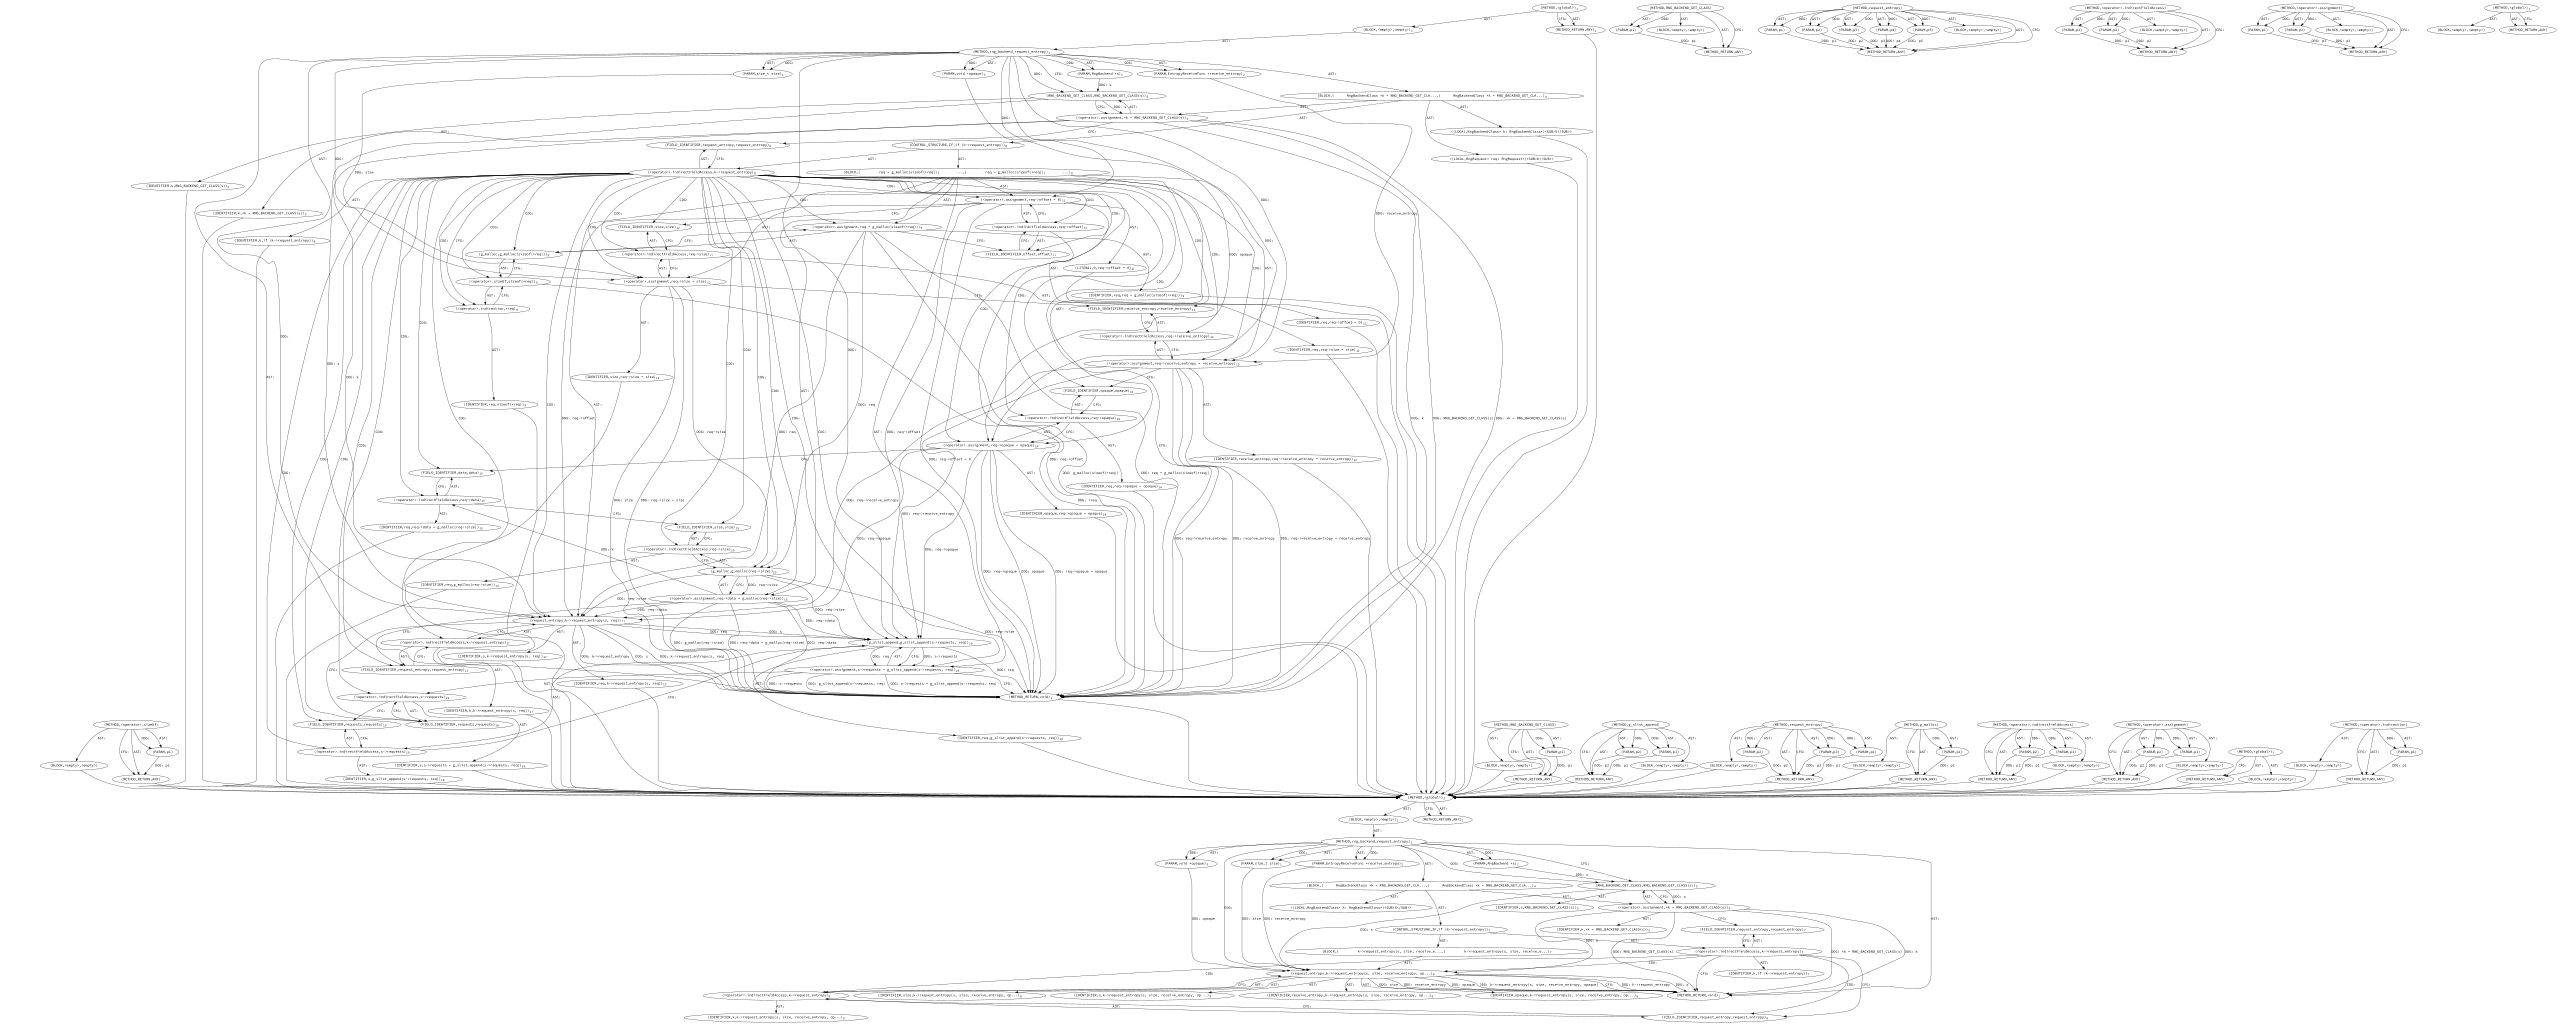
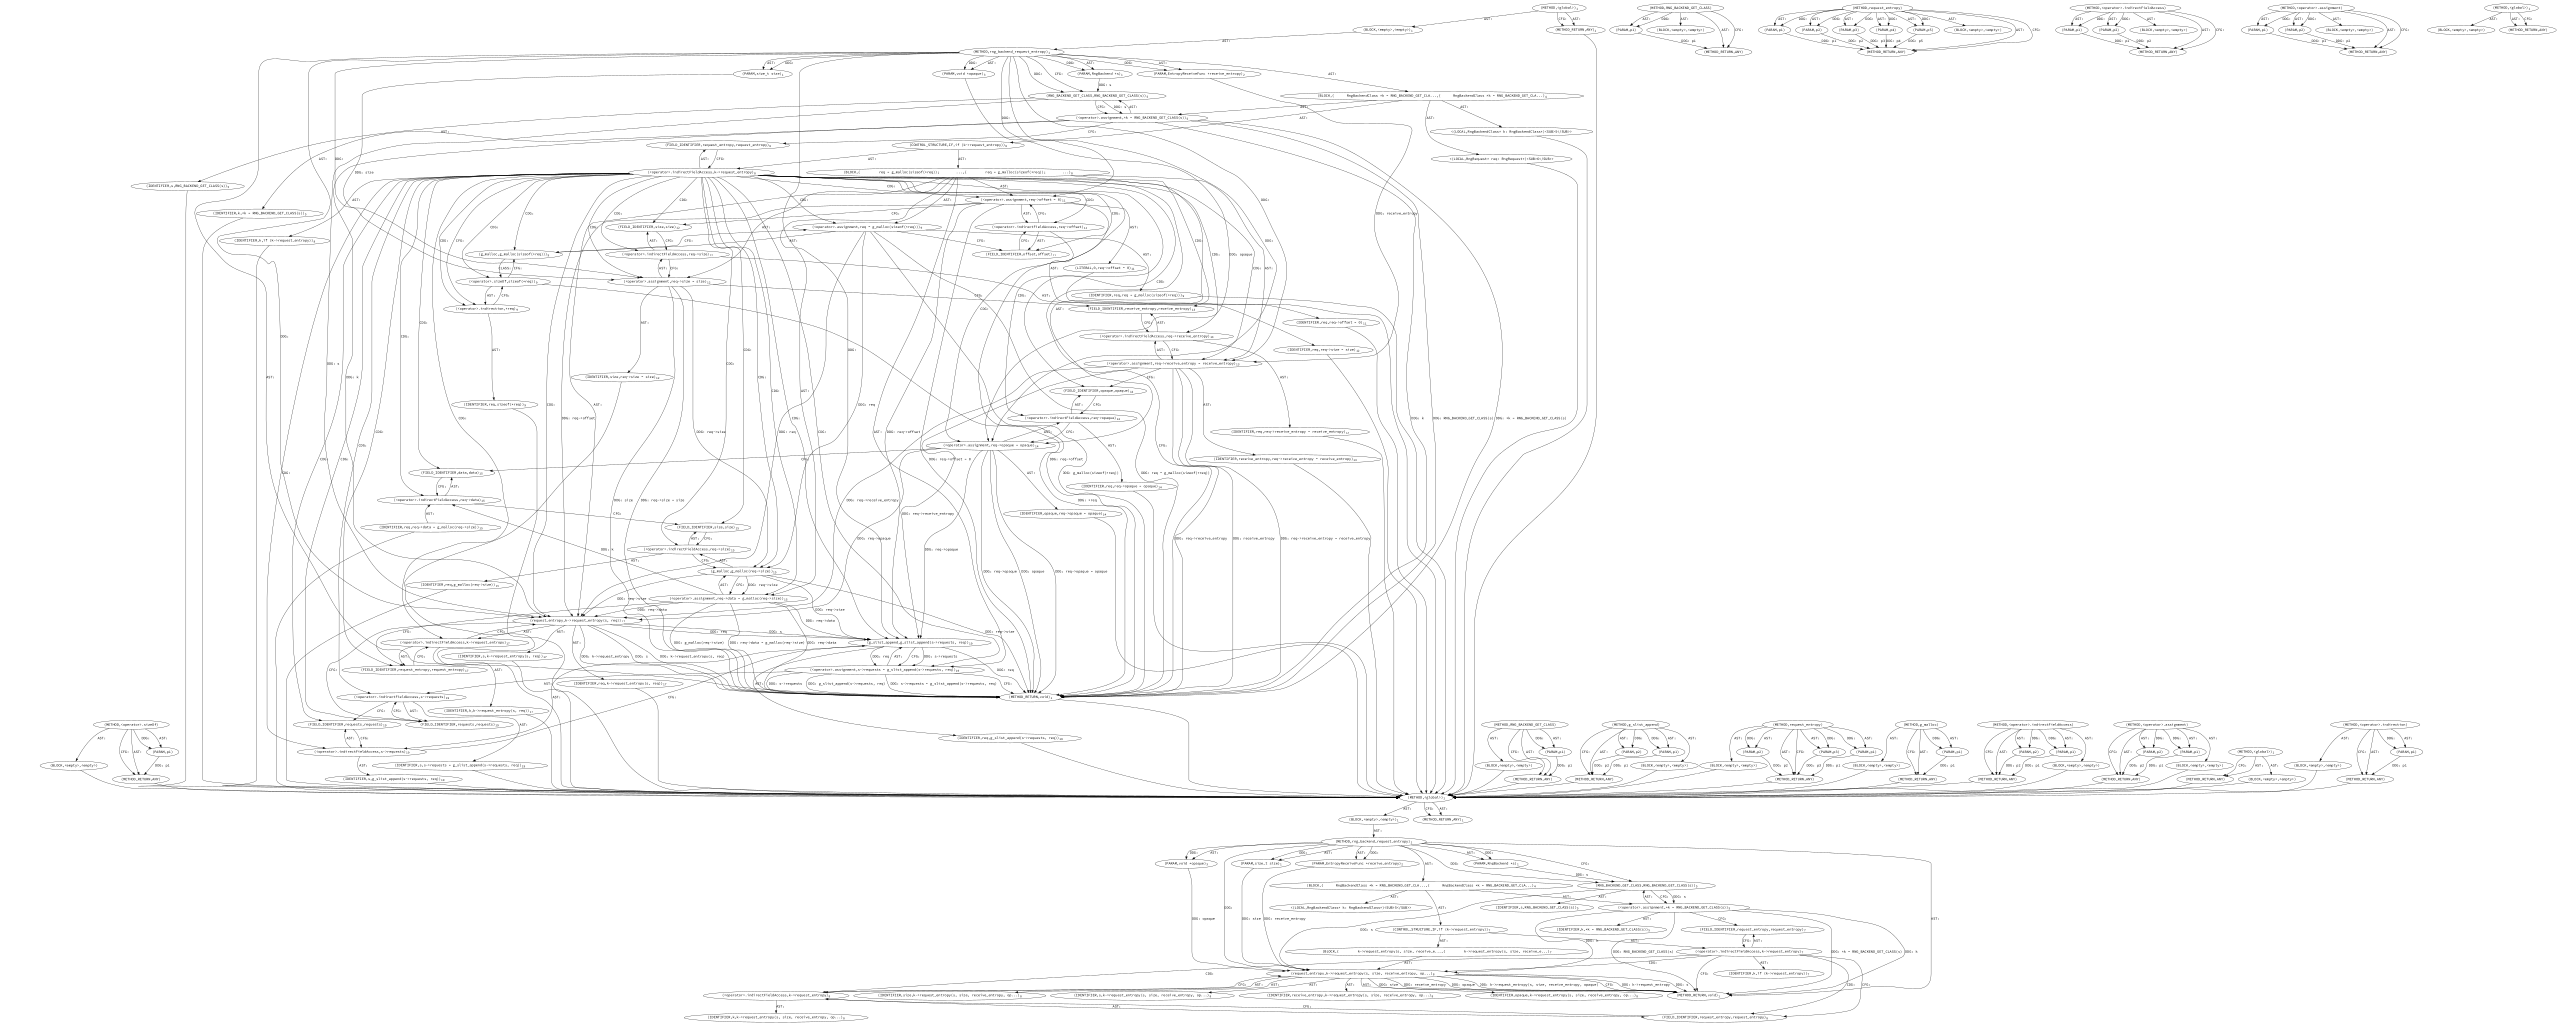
(506, 268) -> (506, 268)
none -> (1290, 432)
(439, 513) -> (425, 514)
